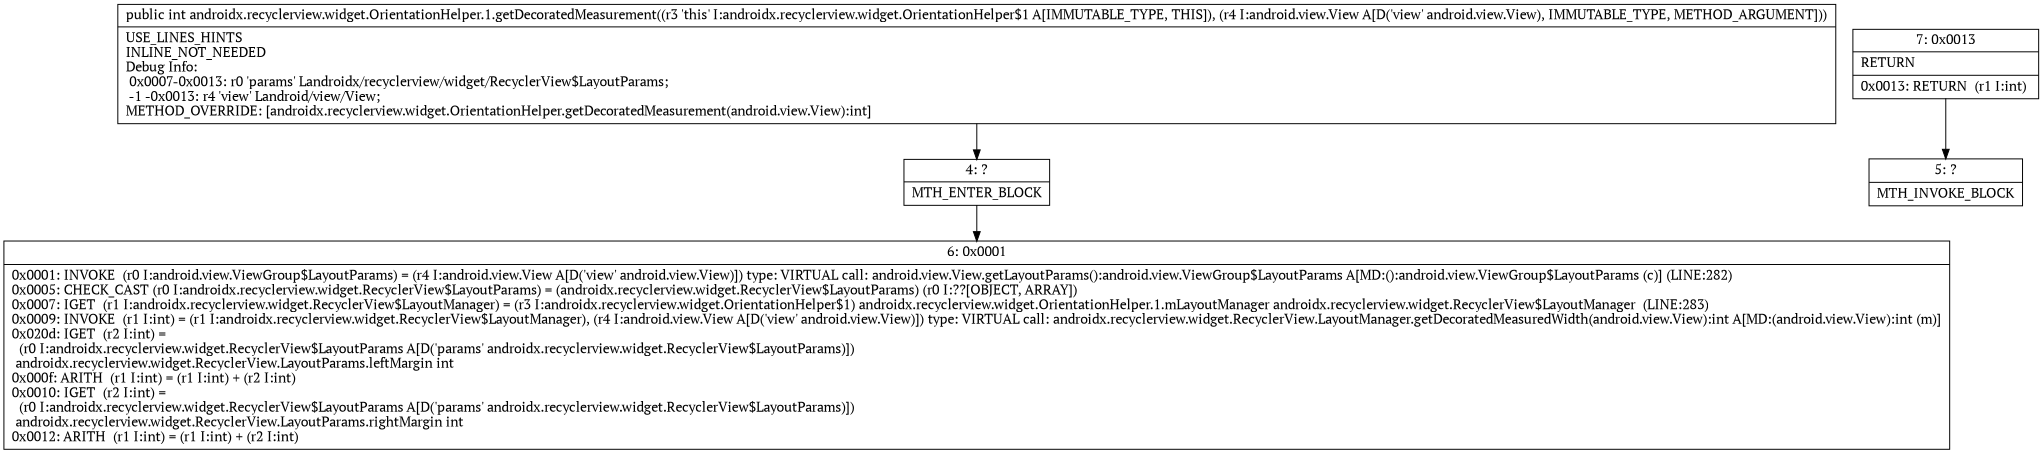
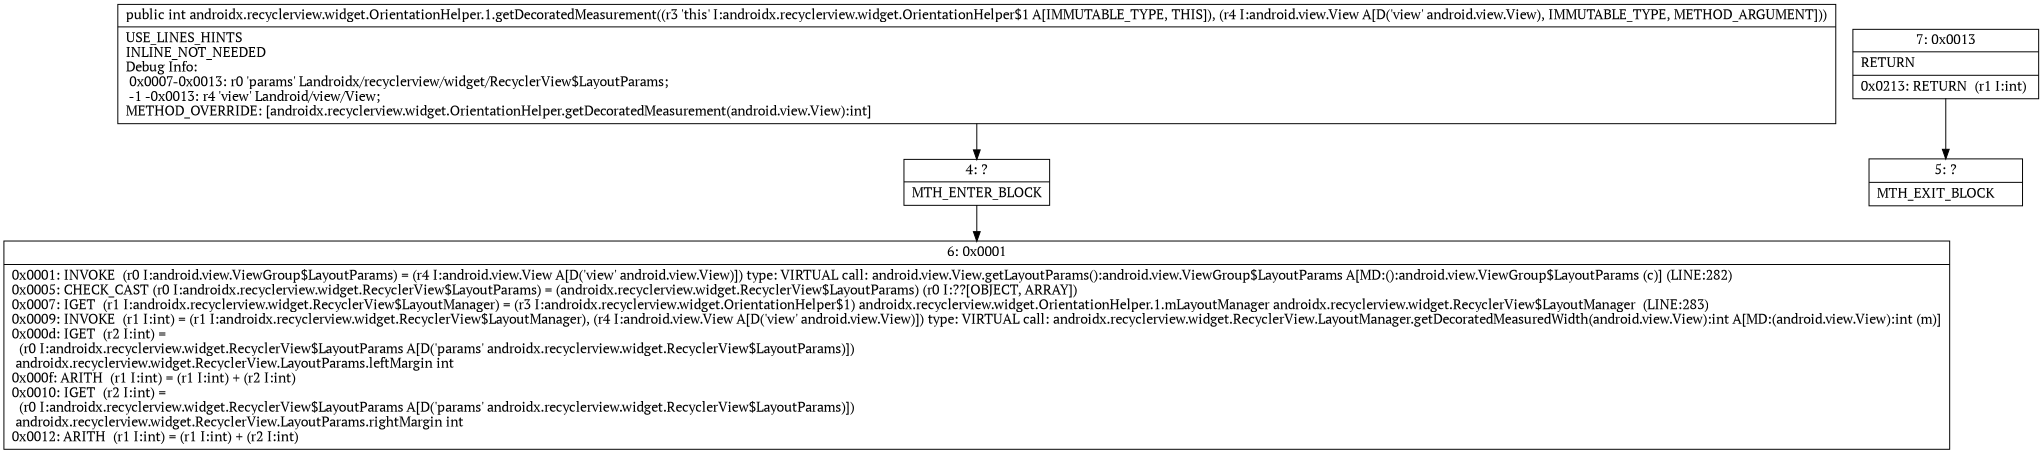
(1946, 87) -> (1946, 87)
(1946, 194) -> (1936, 194)
(91, 334) -> (91, 334)
